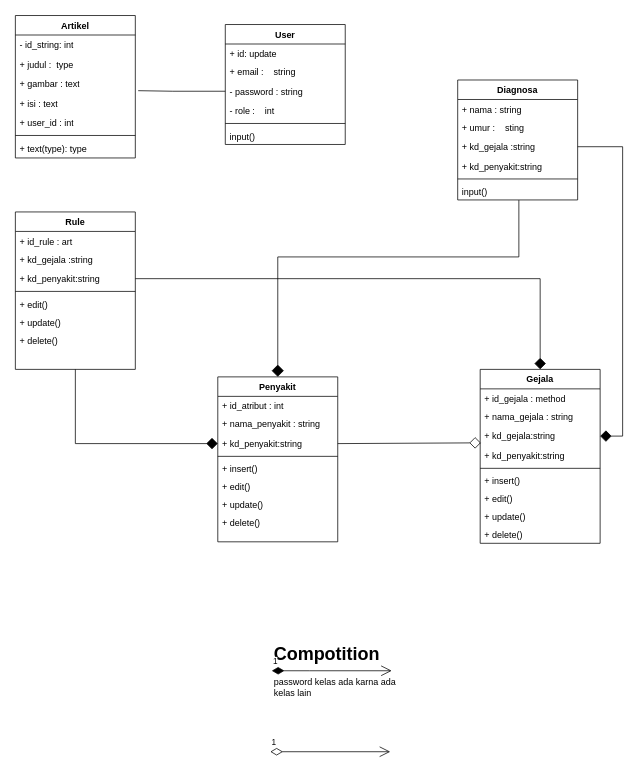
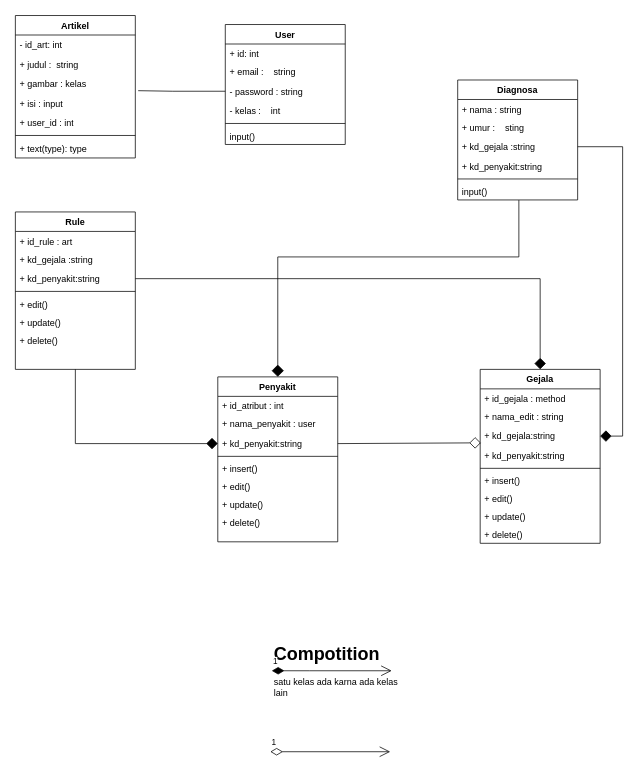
(53, 46) -> (47, 46)
(255, 54) -> (246, 54)
(52, 65) -> (56, 65)
(53, 85) -> (54, 85)
(43, 104) -> (44, 104)
(259, 111) -> (262, 111)
(533, 417) -> (528, 417)
(275, 425) -> (272, 425)
(342, 648) -> (342, 648)
